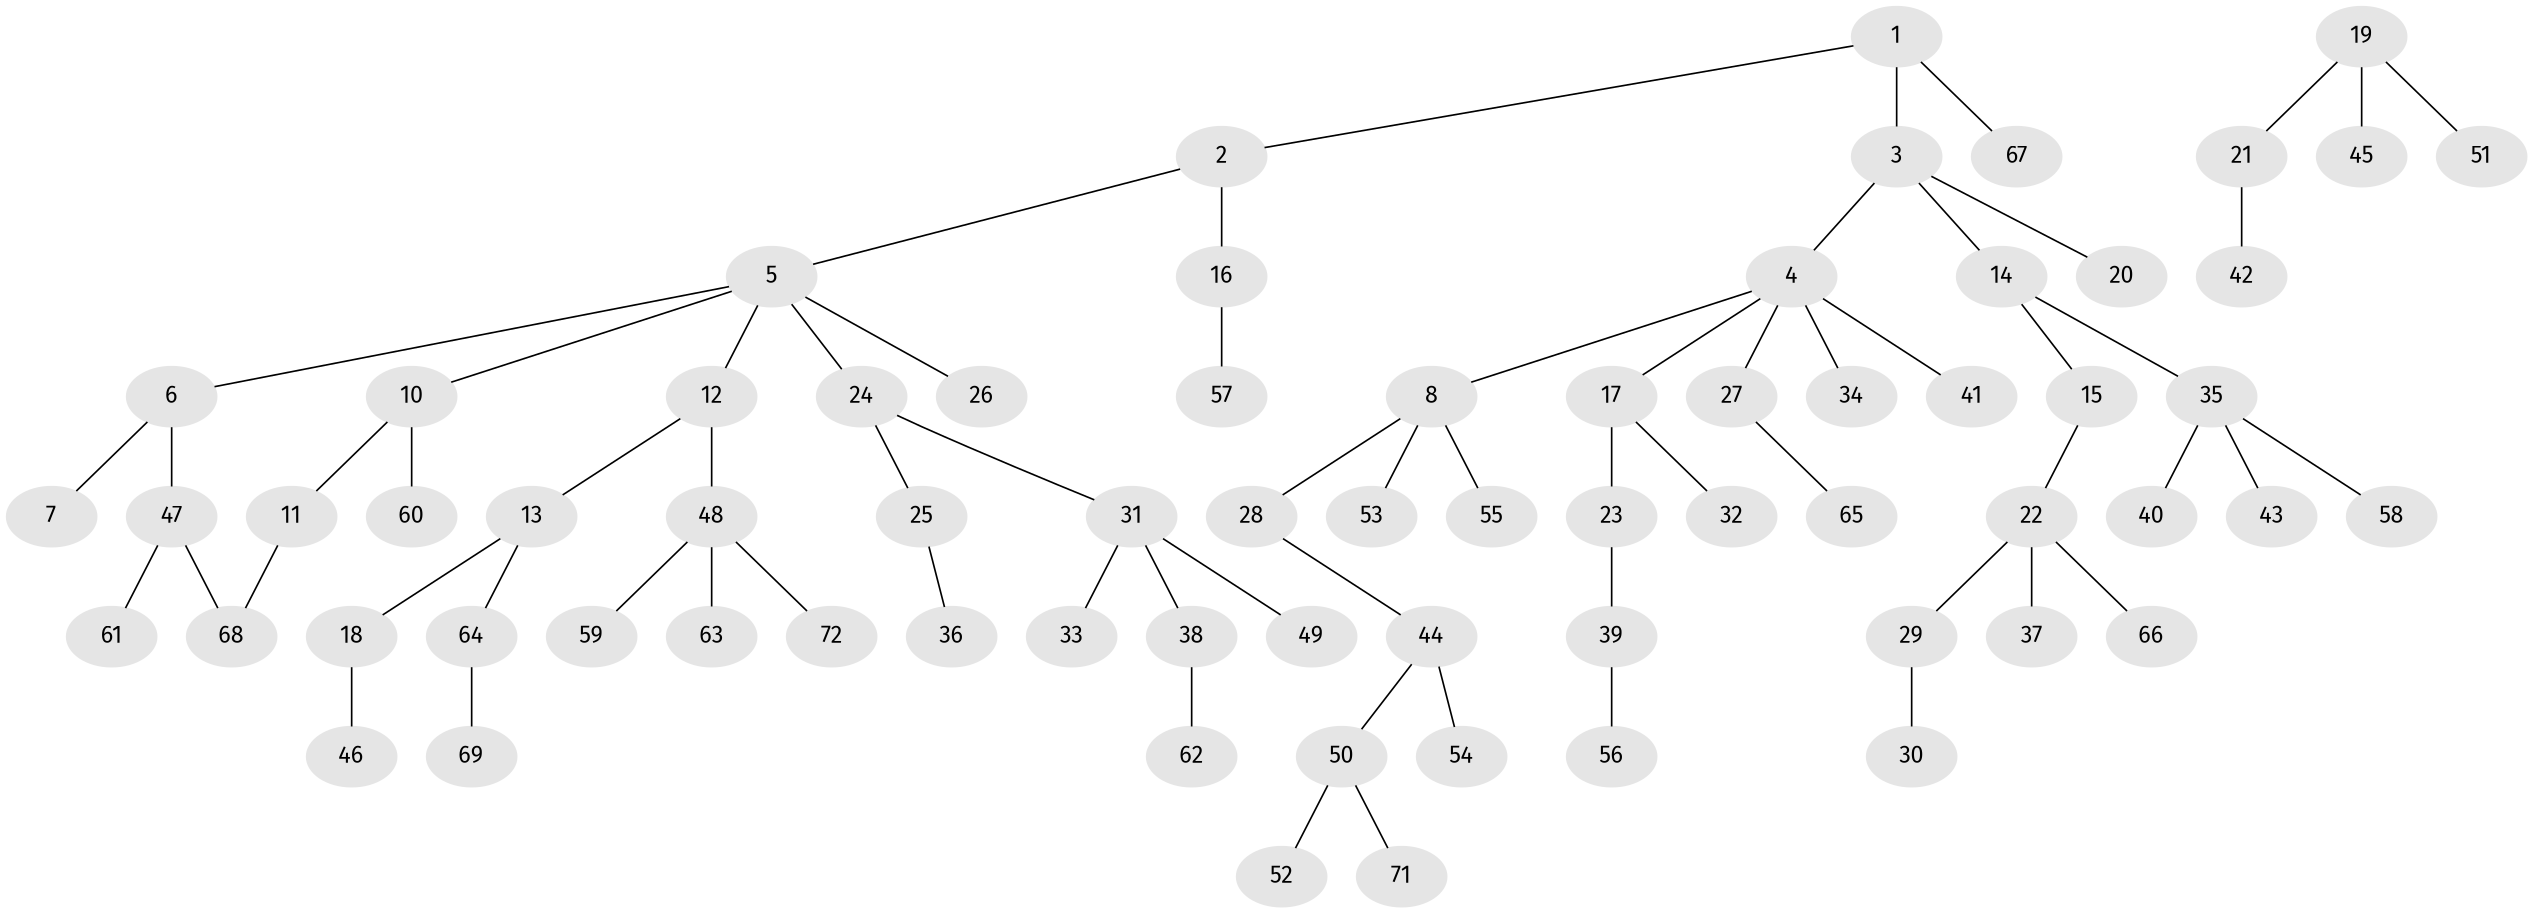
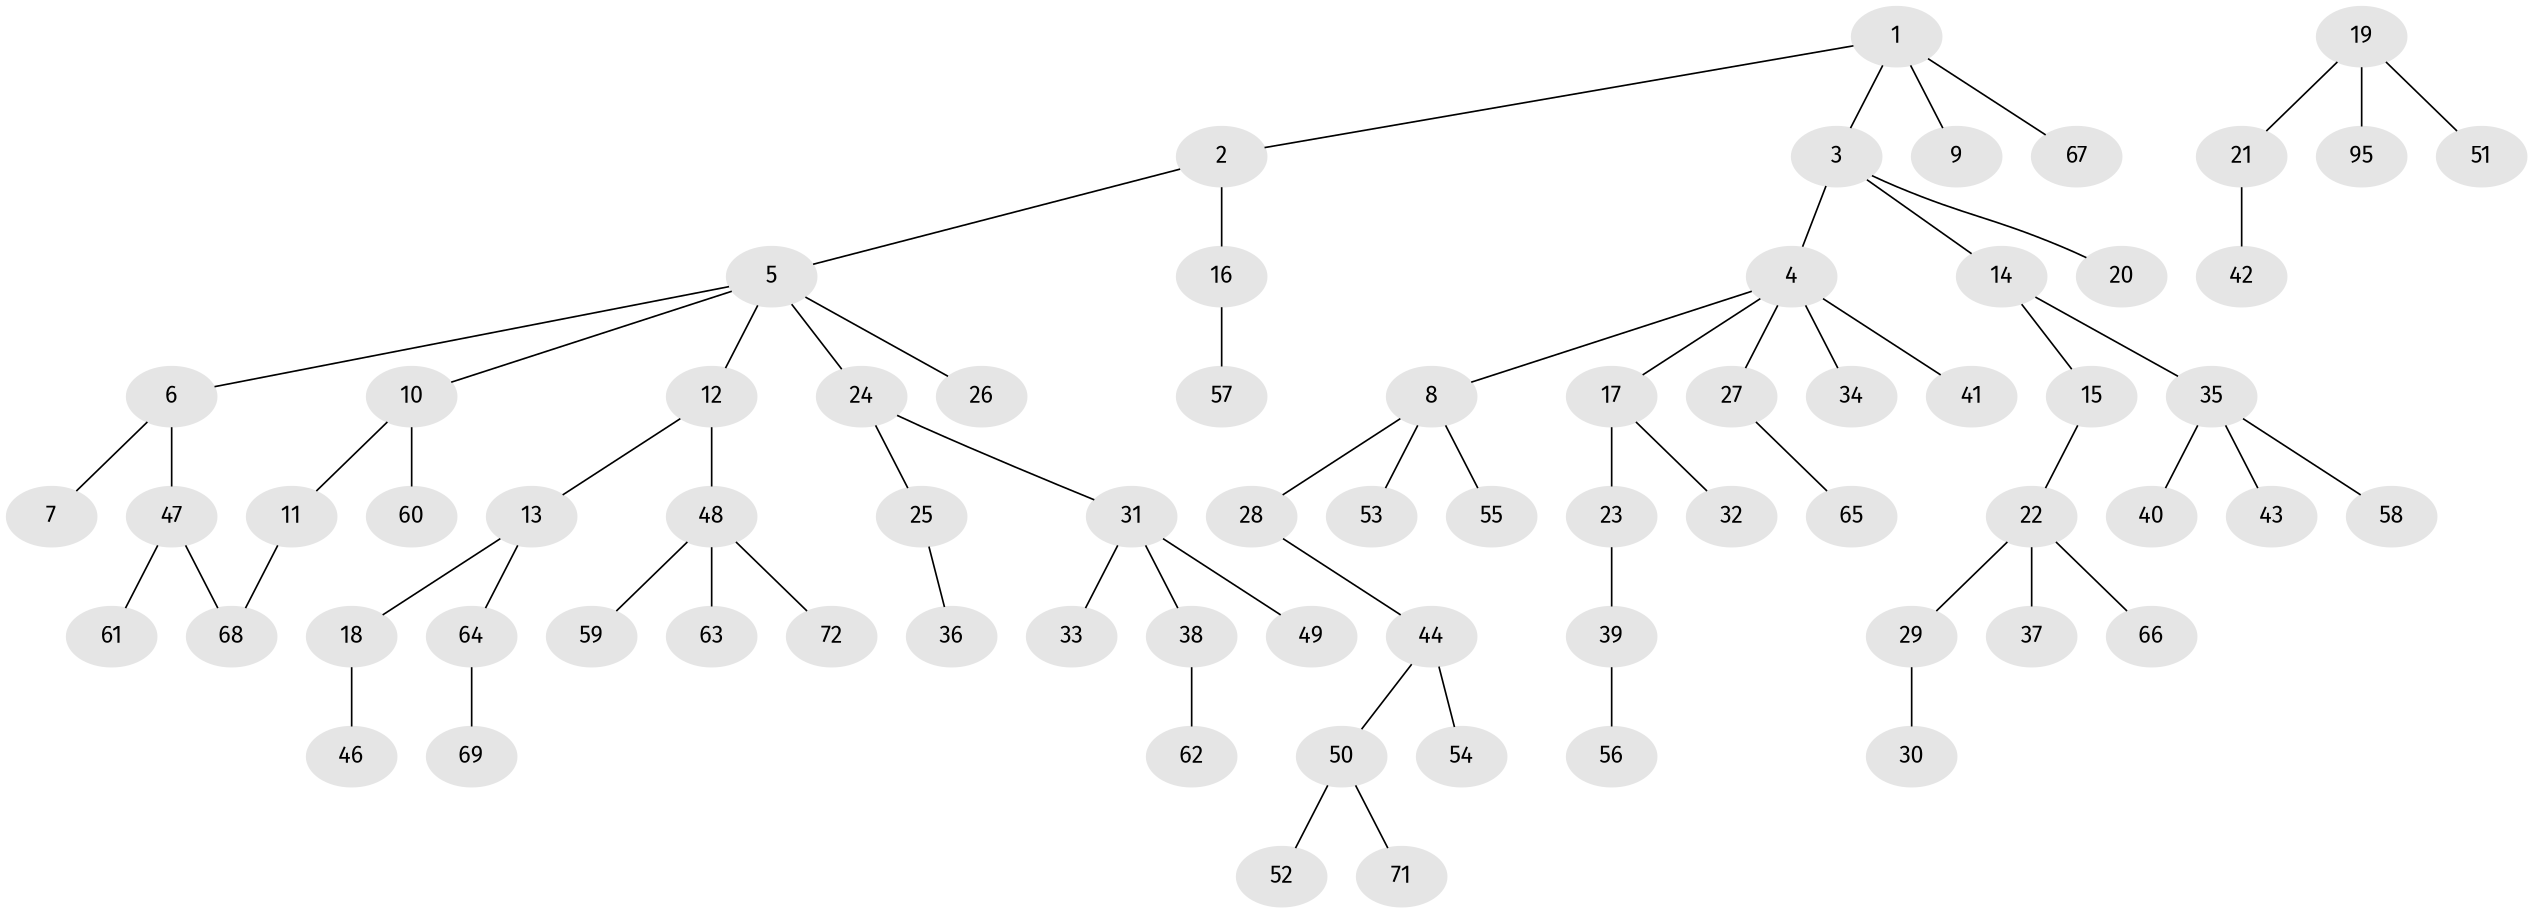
none -> (1957, 157)
(2362, 157) -> (2362, 157)
